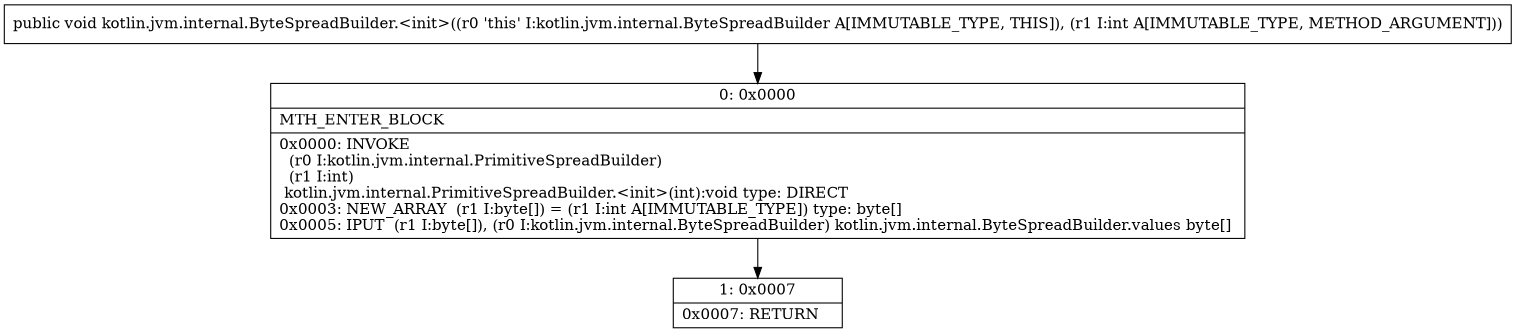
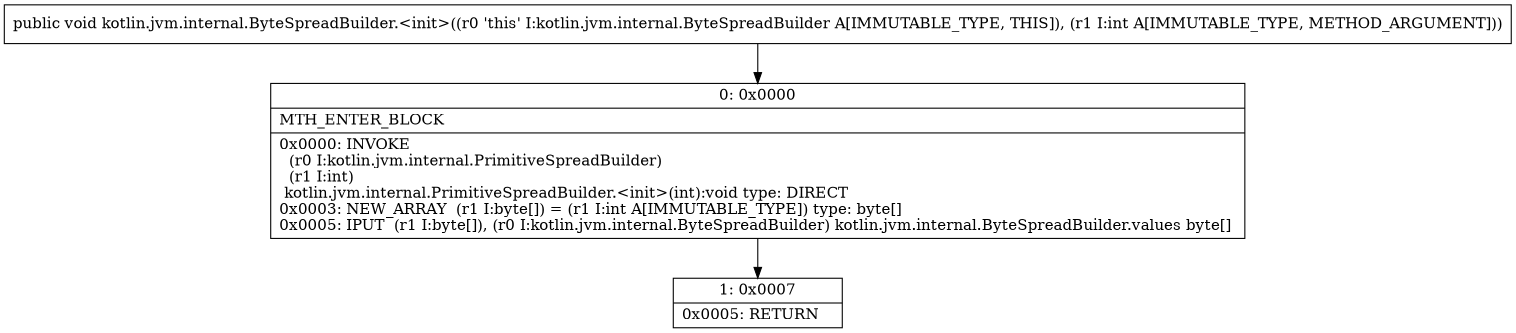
(758, 315) -> (758, 315)
